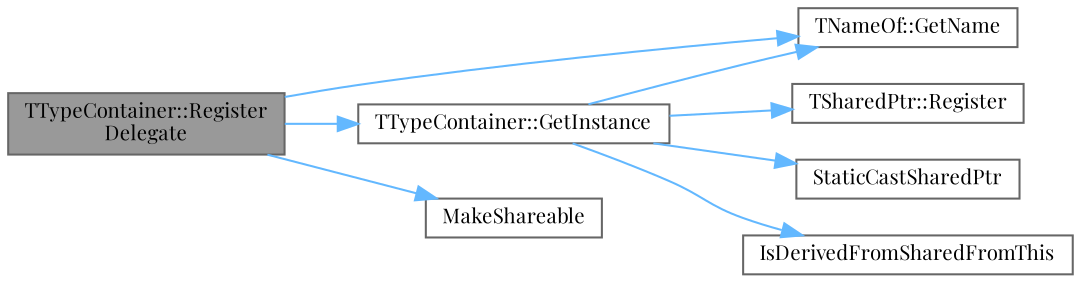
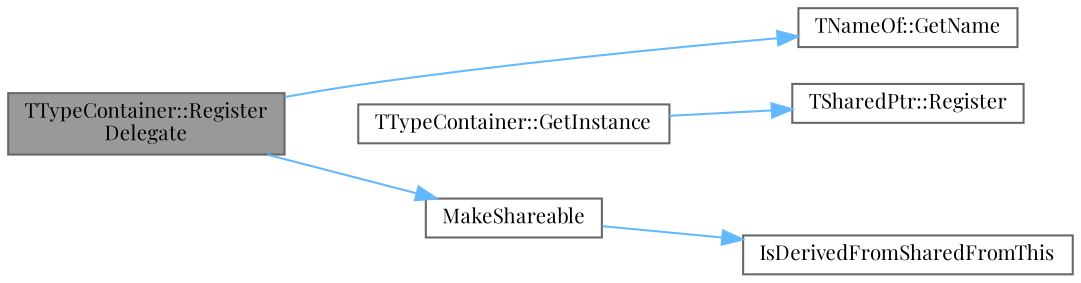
(692, 77) -> none
(311, 124) -> none
(908, 179) -> none
(678, 185) -> (662, 232)
